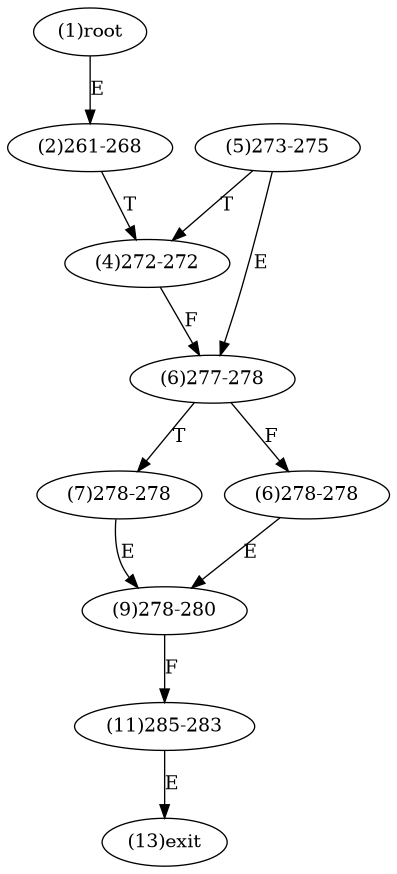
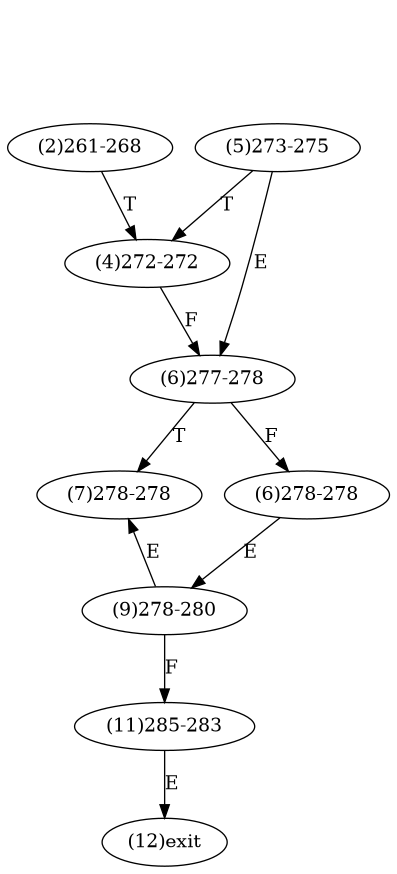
(90, 32) -> none
(117, 550) -> (145, 559)
(165, 842) -> (165, 842)
